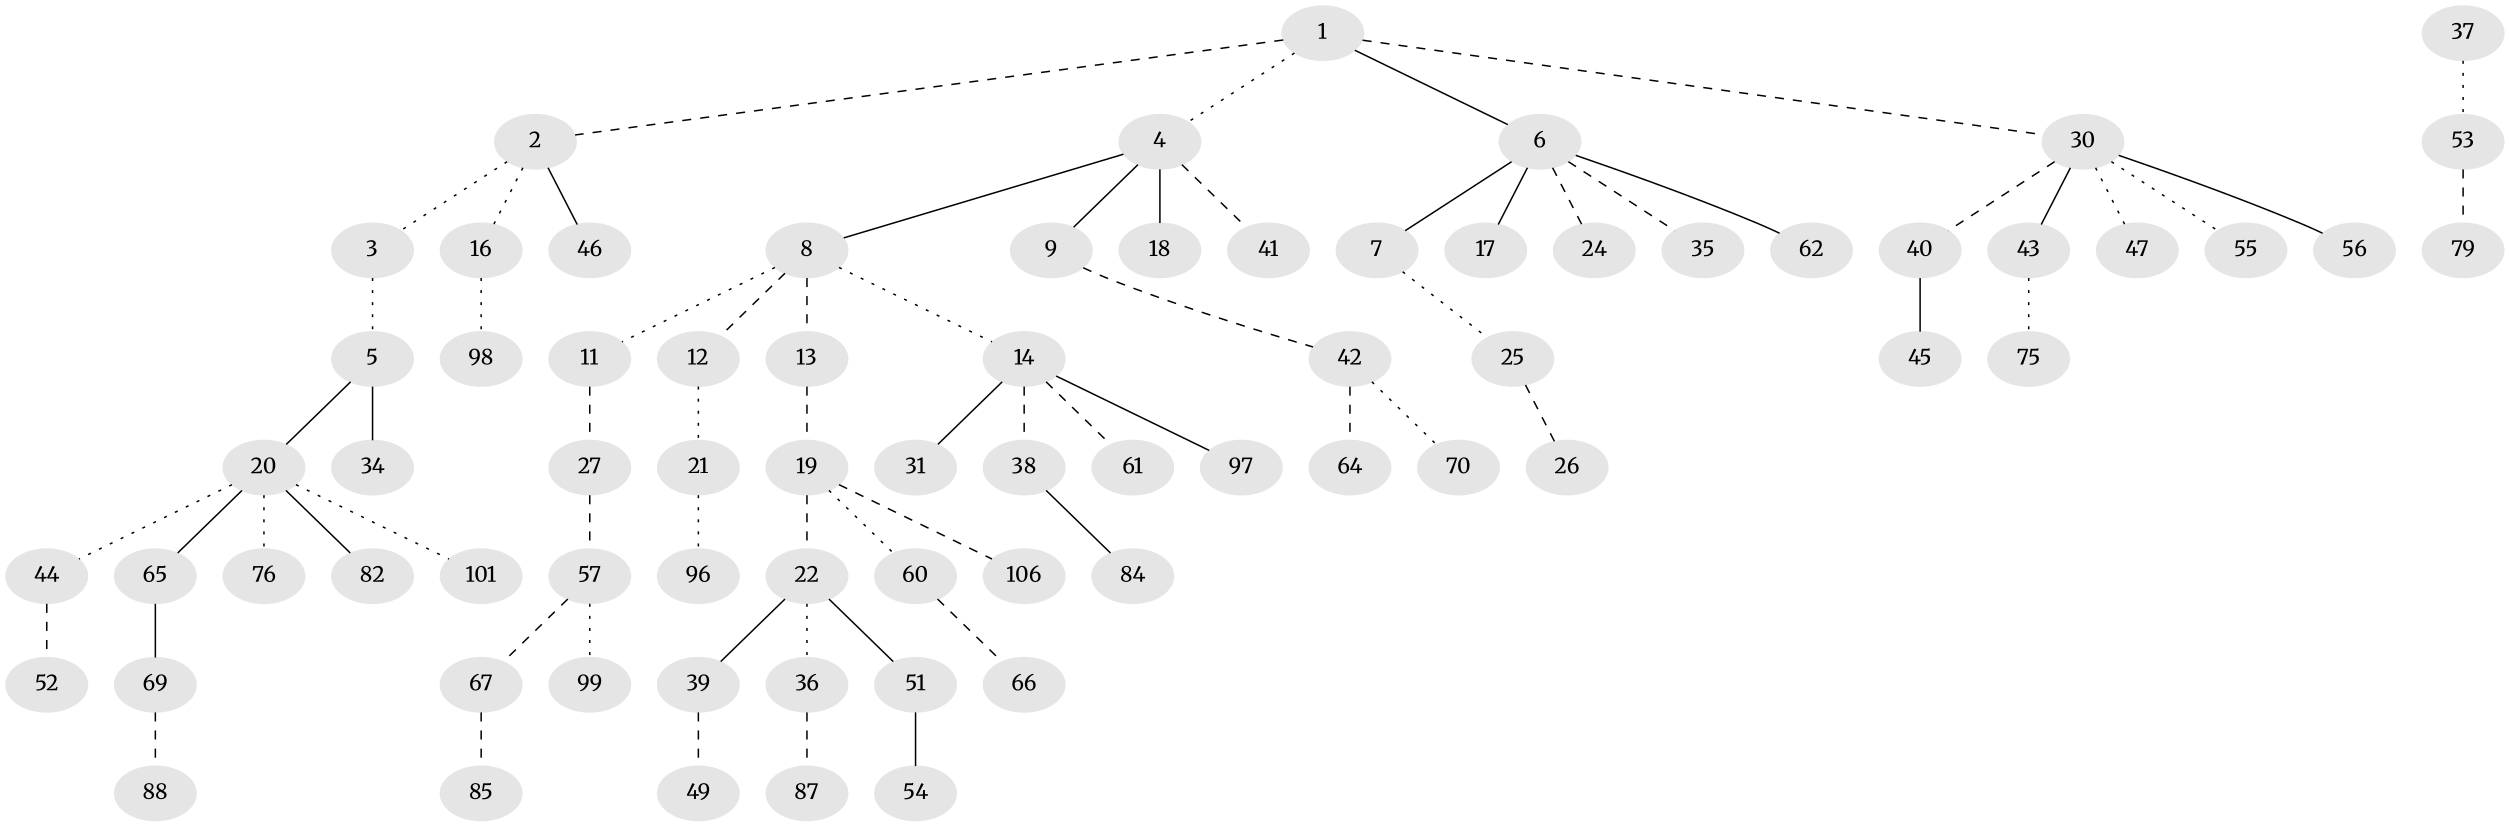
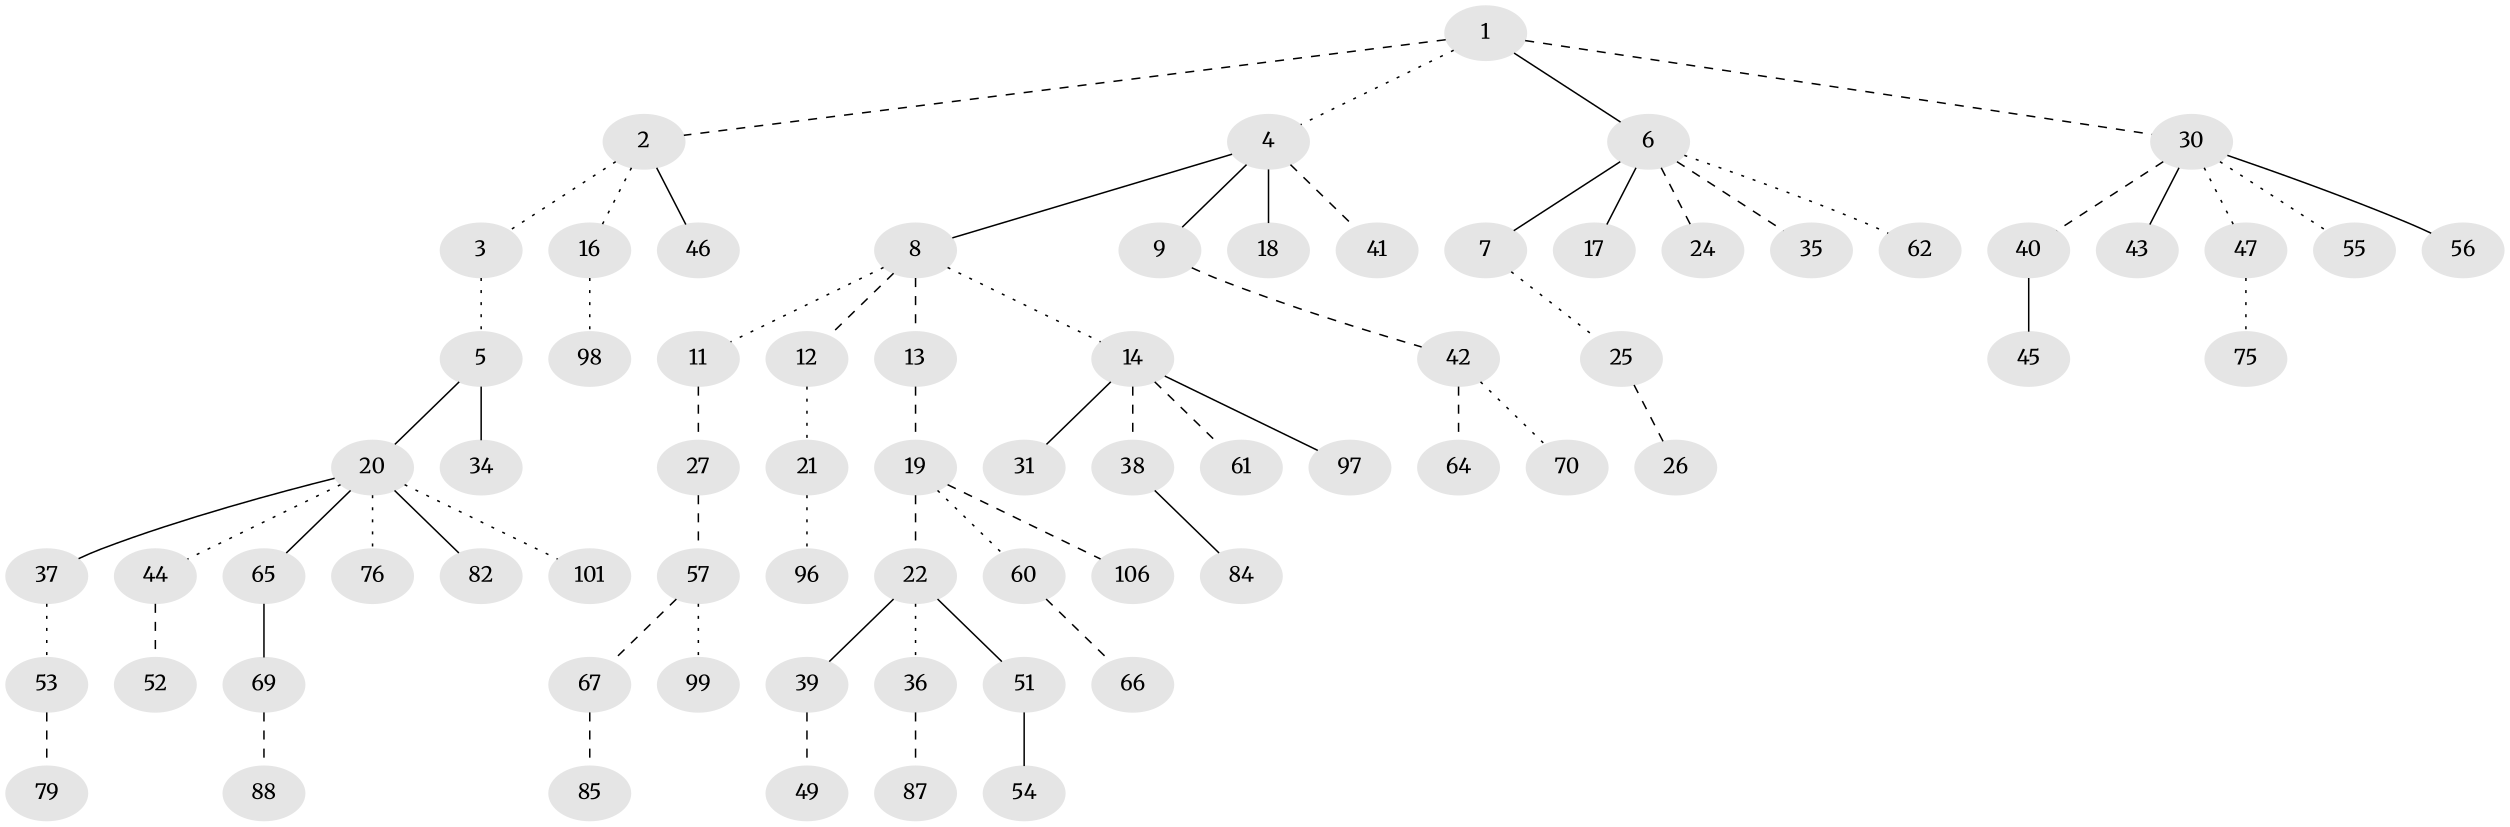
(1678, 192) -> (1787, 192)
(2029, 305) -> (2246, 305)
none -> (205, 514)
